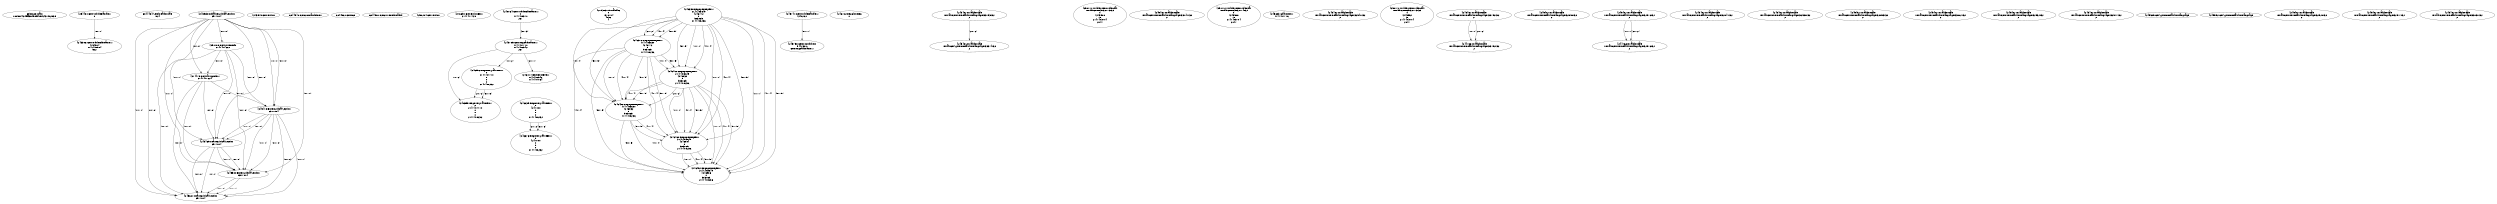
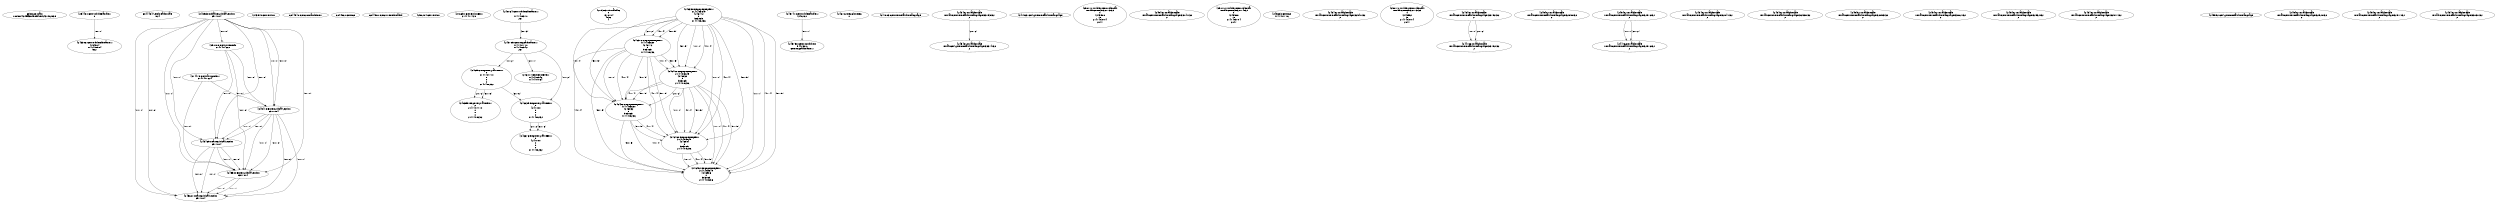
none -> (900, 15)
none -> (1040, 15)
(1282, 15) -> (1282, 15)
(2167, 15) -> none
(190, 43) -> none
(214, 61) -> none
(456, 62) -> (561, 71)
none -> (511, 93)
(159, 108) -> none
(205, 110) -> none
(174, 136) -> none
